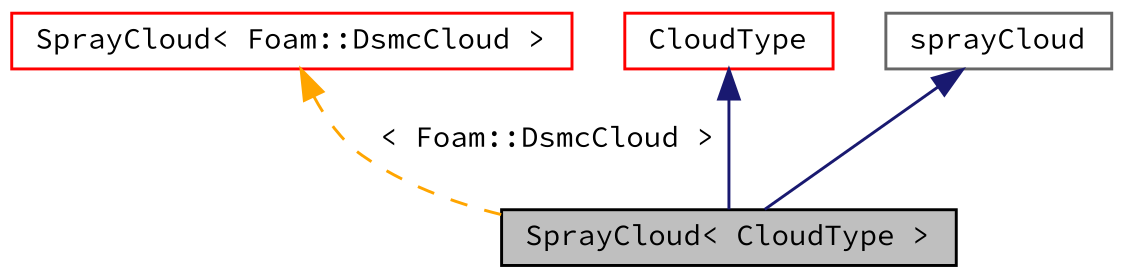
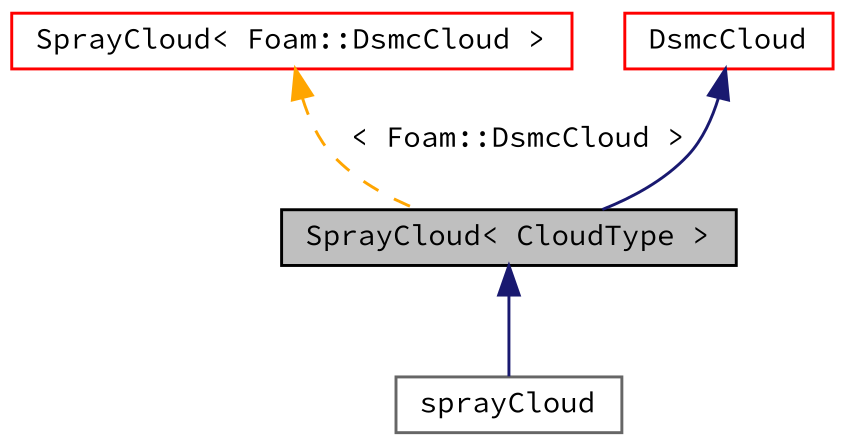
(729, 41) -> (729, 41)
(852, 148) -> (509, 336)
